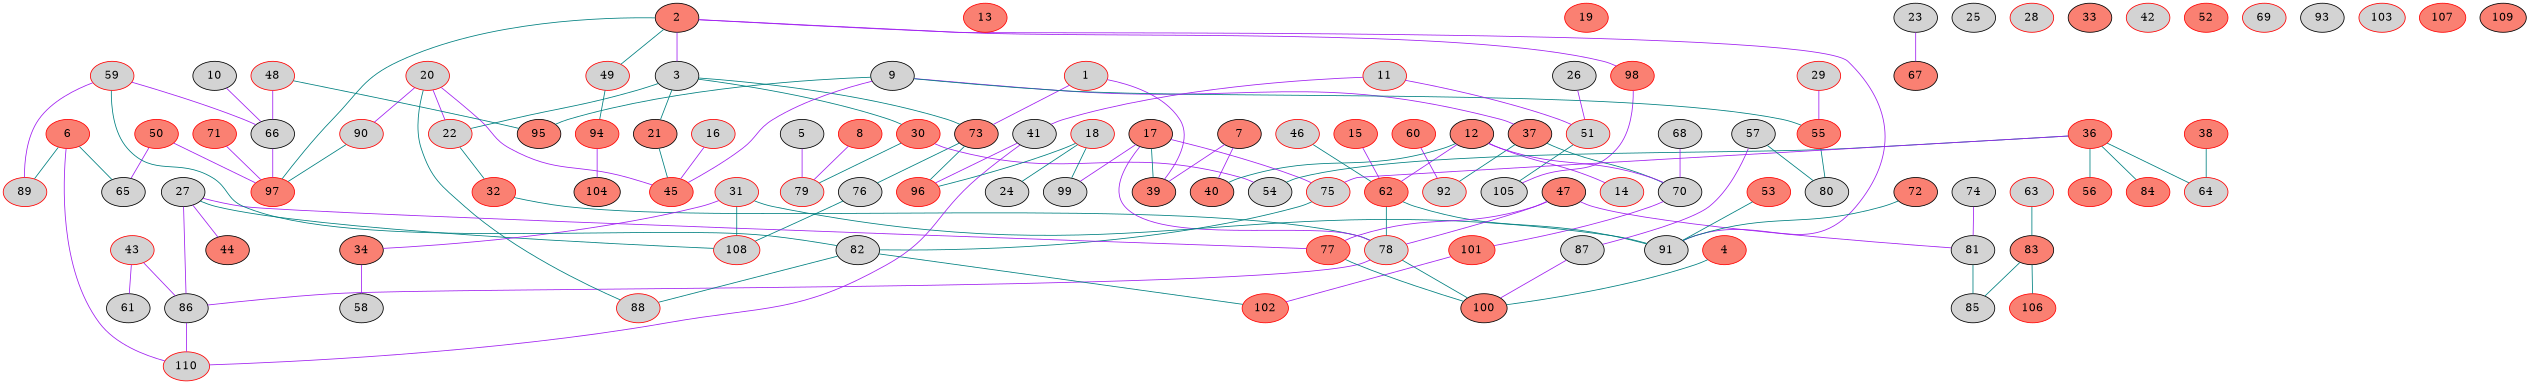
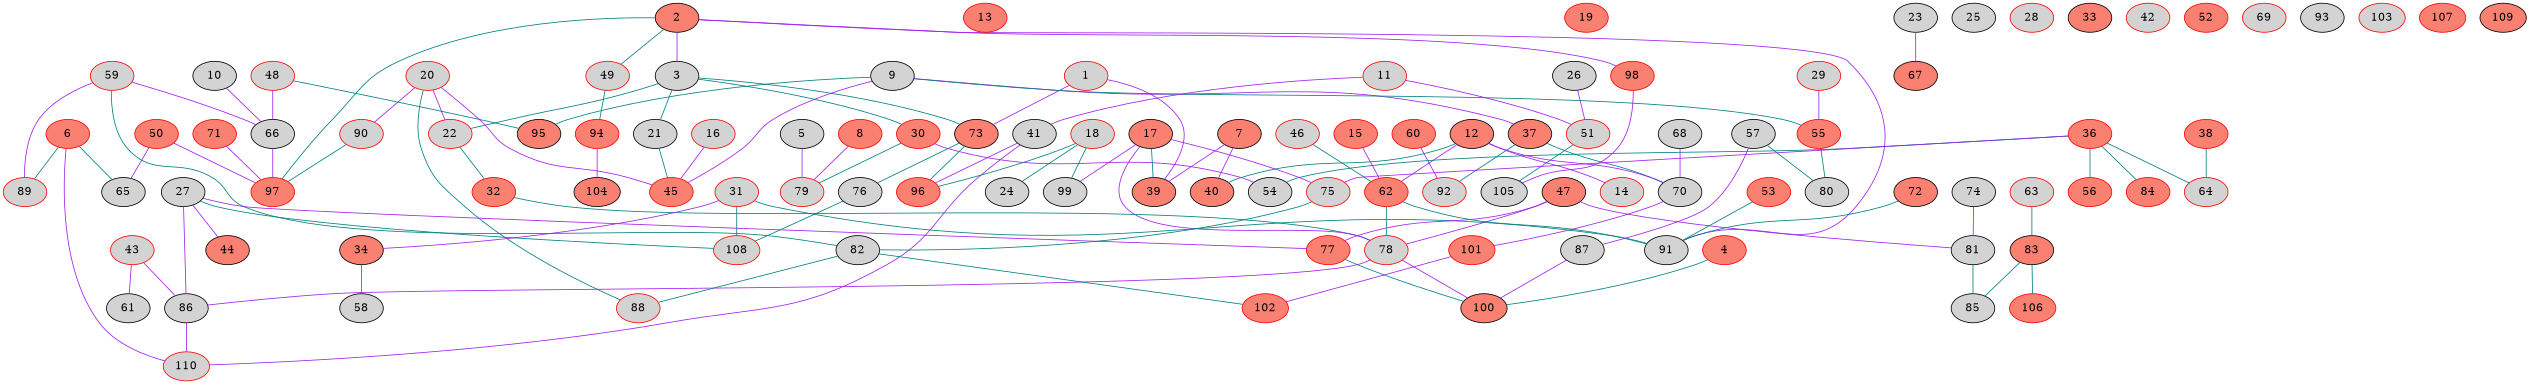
(655, 134) -> (655, 134)
(1435, 279) -> (1435, 279)
